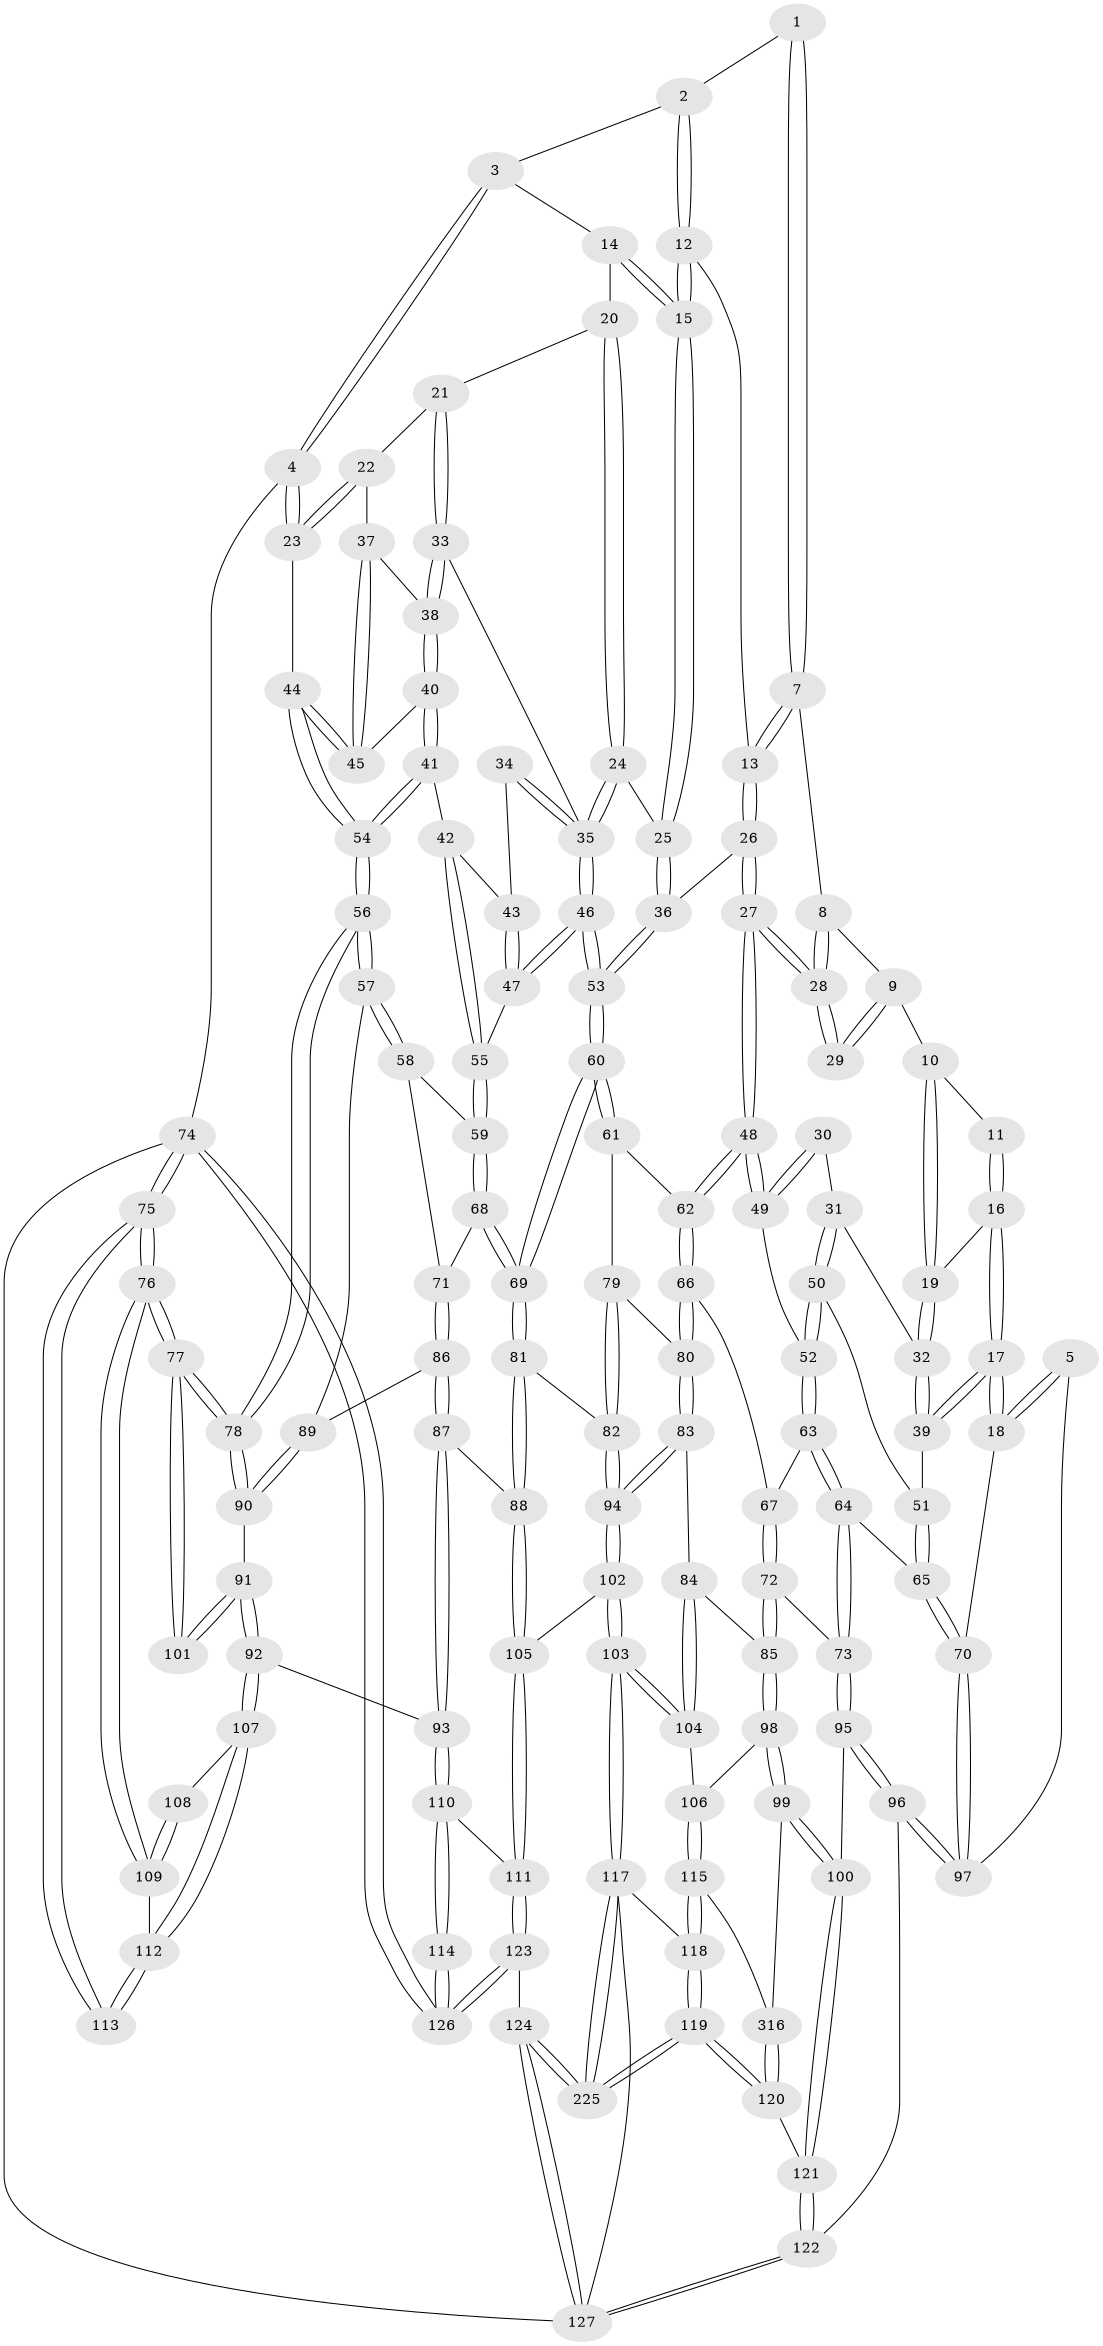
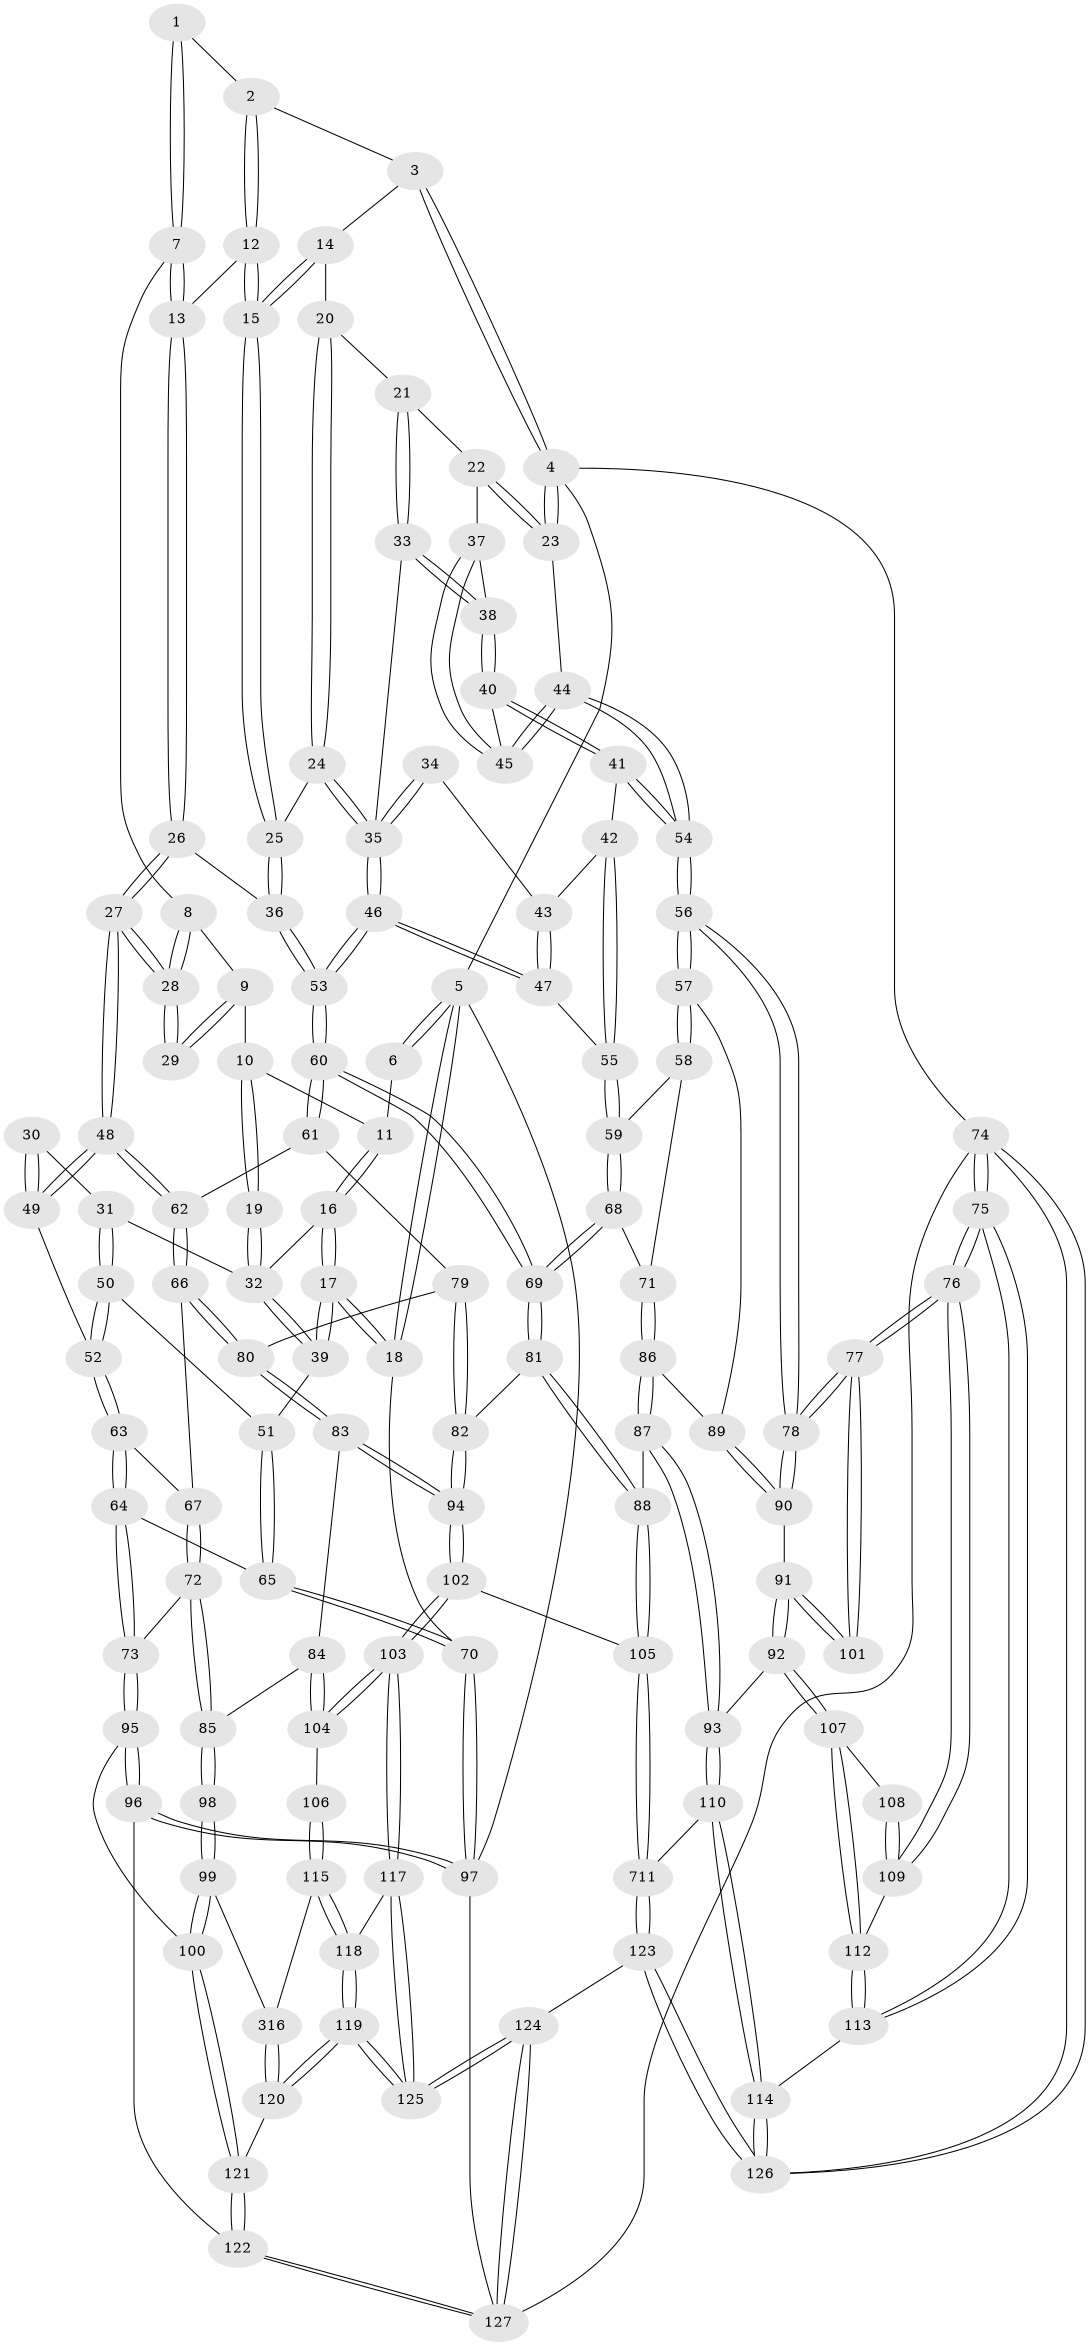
none -> (587, 734)
none -> (394, 1061)
(964, 1247) -> (292, 1247)
(732, 1766) -> none
(519, 1878) -> (643, 1878)
none -> (809, 2063)
(587, 2100) -> (411, 2100)
(628, 2102) -> (470, 2102)
